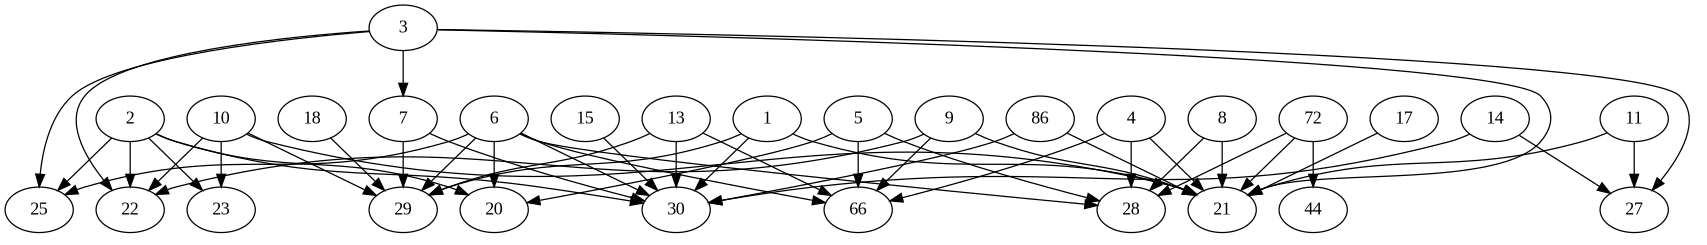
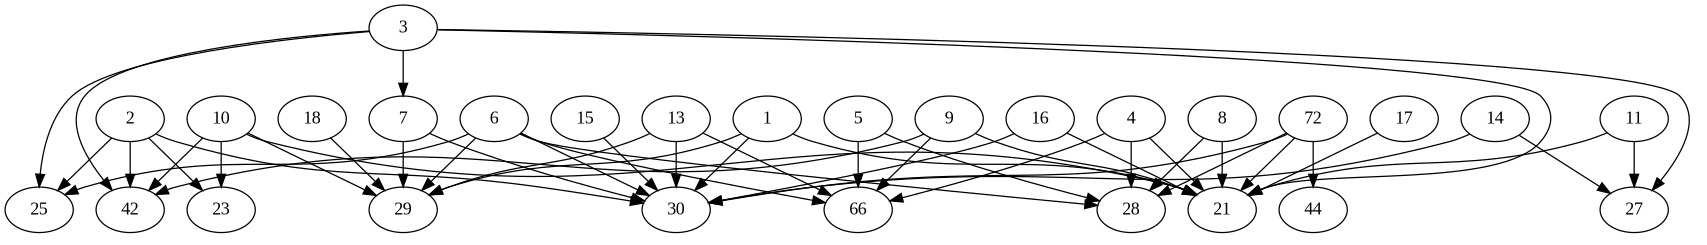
(1040, 119) -> (1040, 119)
none -> (1006, 175)
(130, 210) -> (130, 210)
(494, 210) -> none
